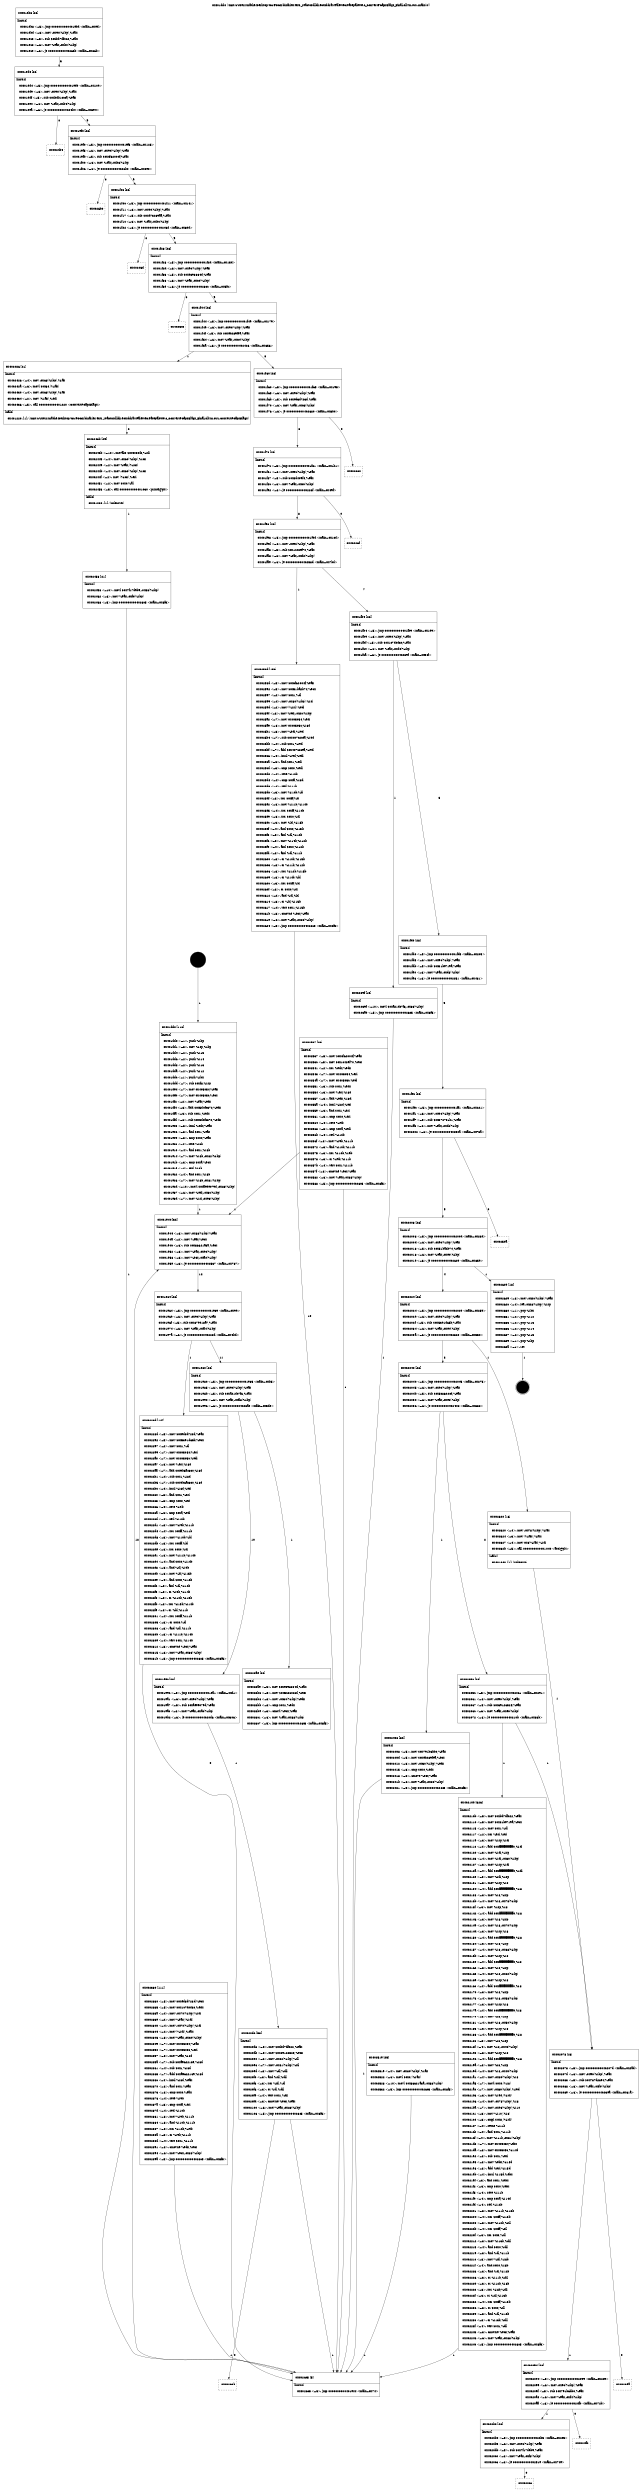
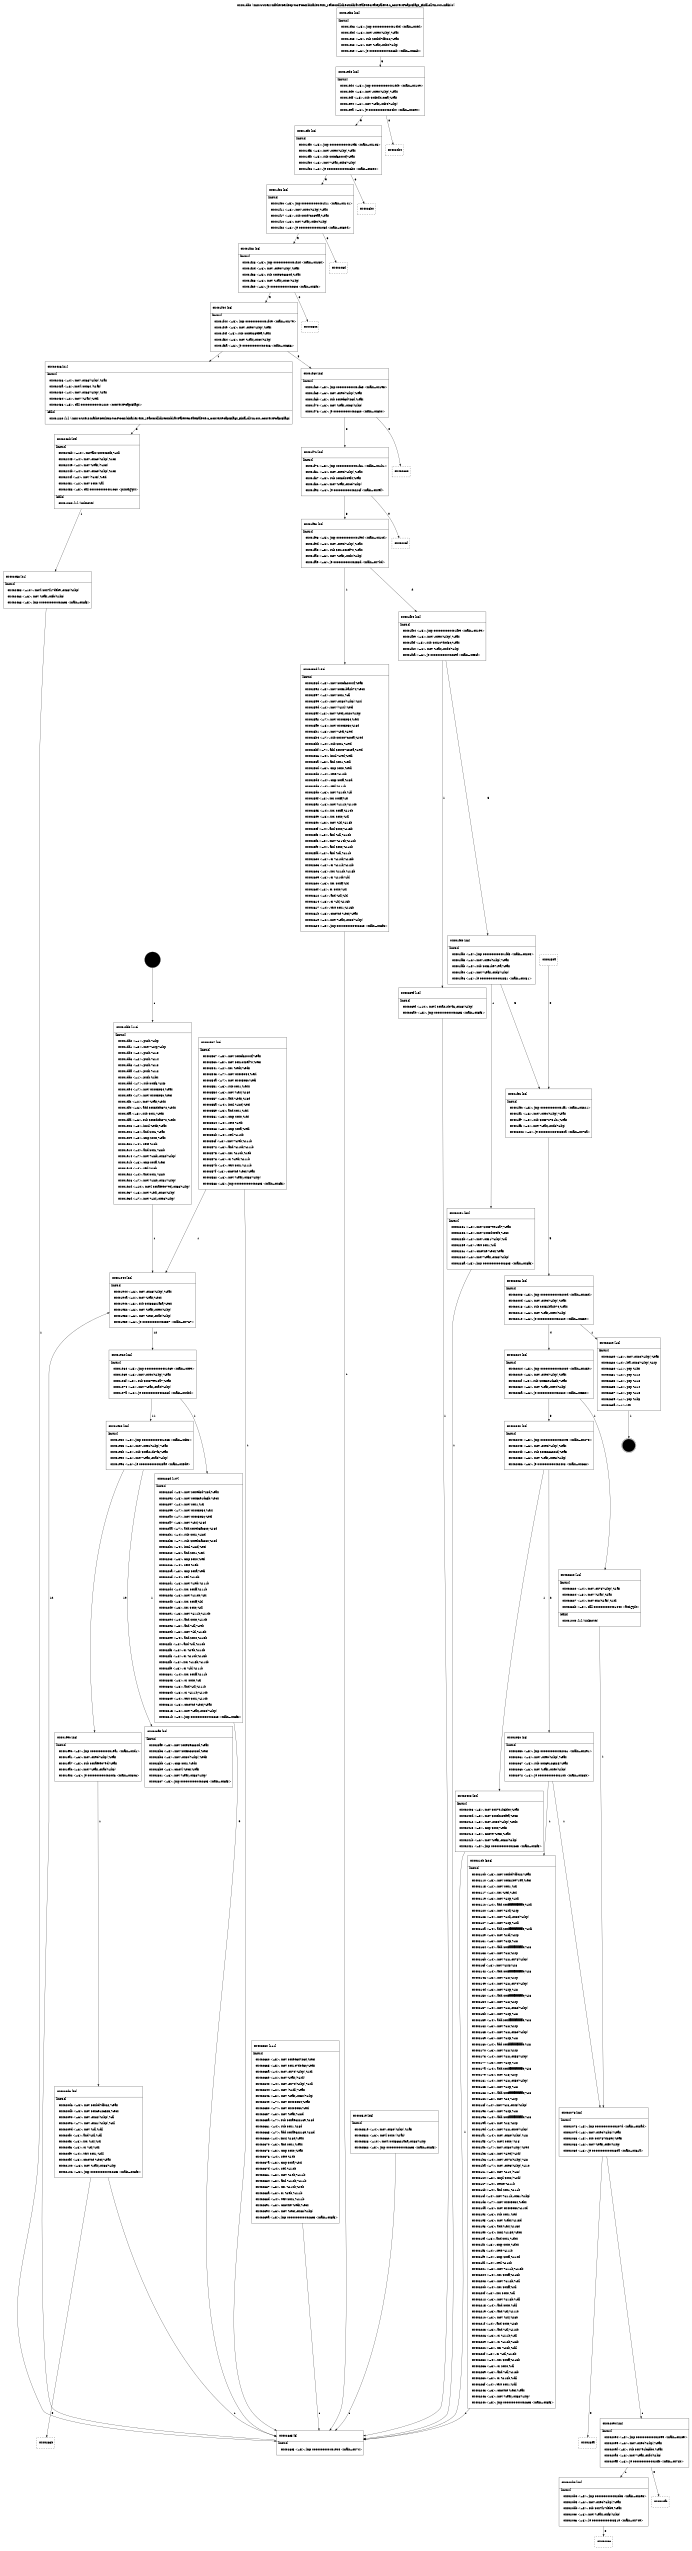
(363, 590) -> (412, 590)
(477, 1186) -> (549, 1026)
none -> (491, 1239)
(309, 1316) -> (346, 1374)
